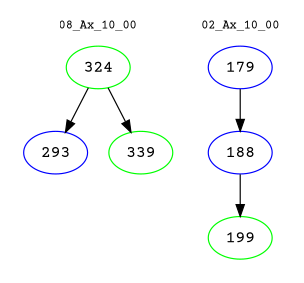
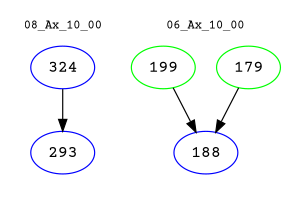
(241, 25) -> (206, 25)
(98, 67) -> (63, 67)
(240, 67) -> (248, 67)
(141, 153) -> none
(240, 189) -> (182, 105)
